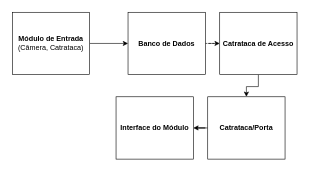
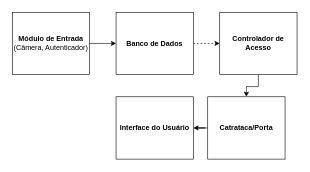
(51, 44) -> (51, 44)
(167, 44) -> (155, 44)
(259, 44) -> (259, 44)
(155, 128) -> (155, 128)
